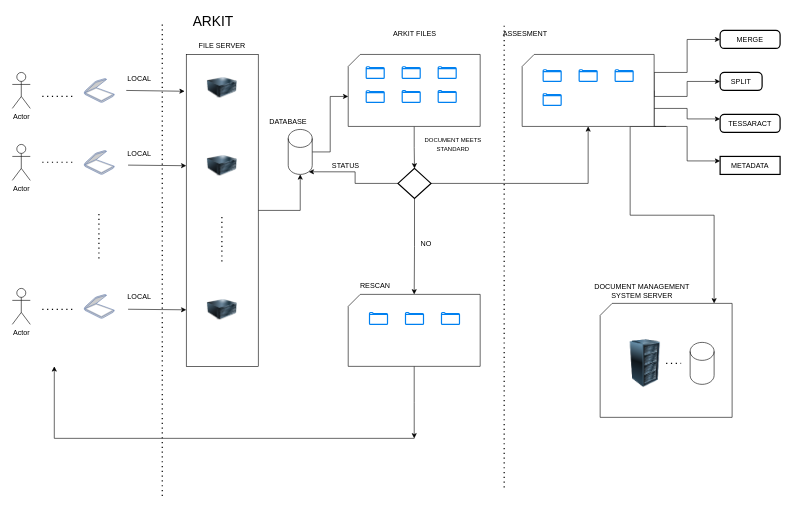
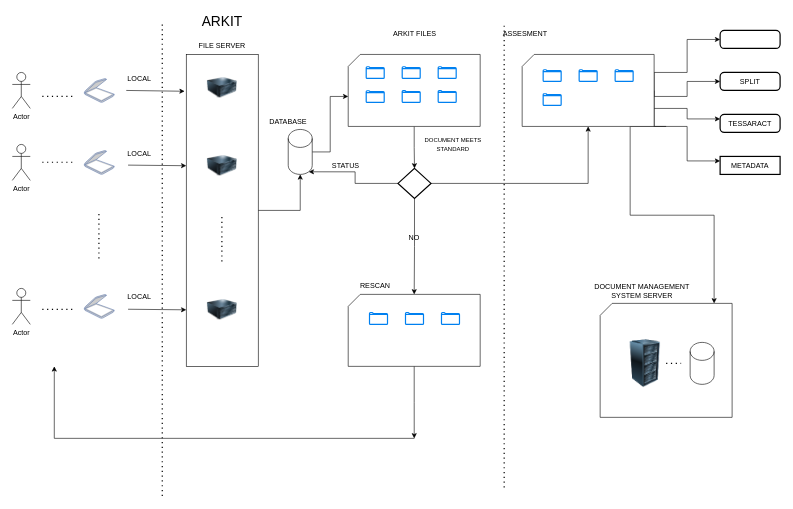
(213, 21) -> (222, 21)
(750, 39) -> none
(741, 81) -> (750, 81)
(426, 243) -> (414, 237)
